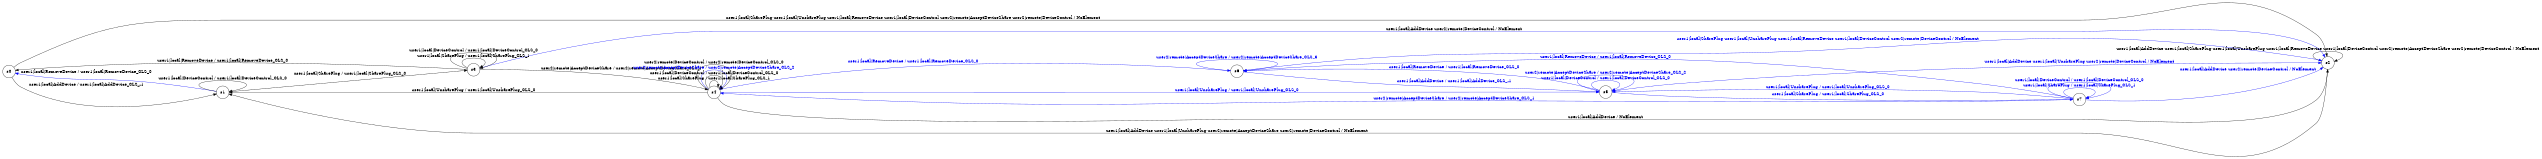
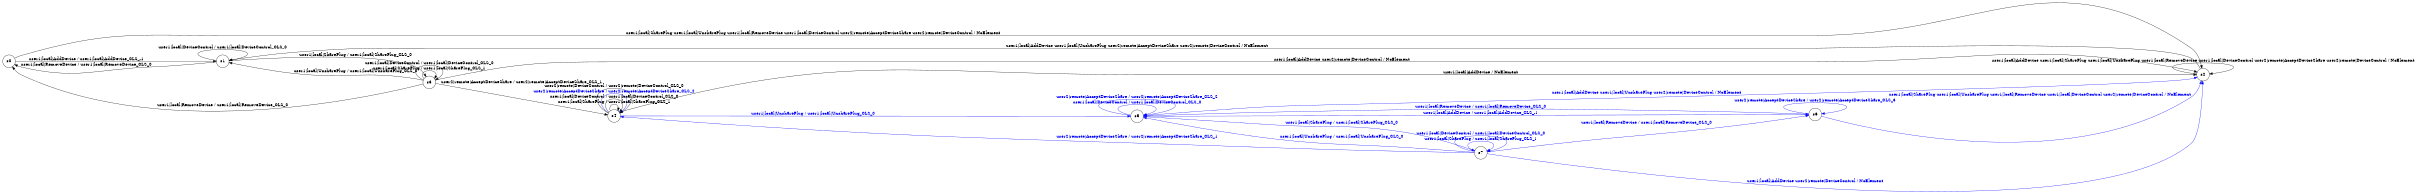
(1403, 31) -> (1315, 62)
(973, 64) -> none
(117, 80) -> (117, 70)
(470, 92) -> (327, 76)
